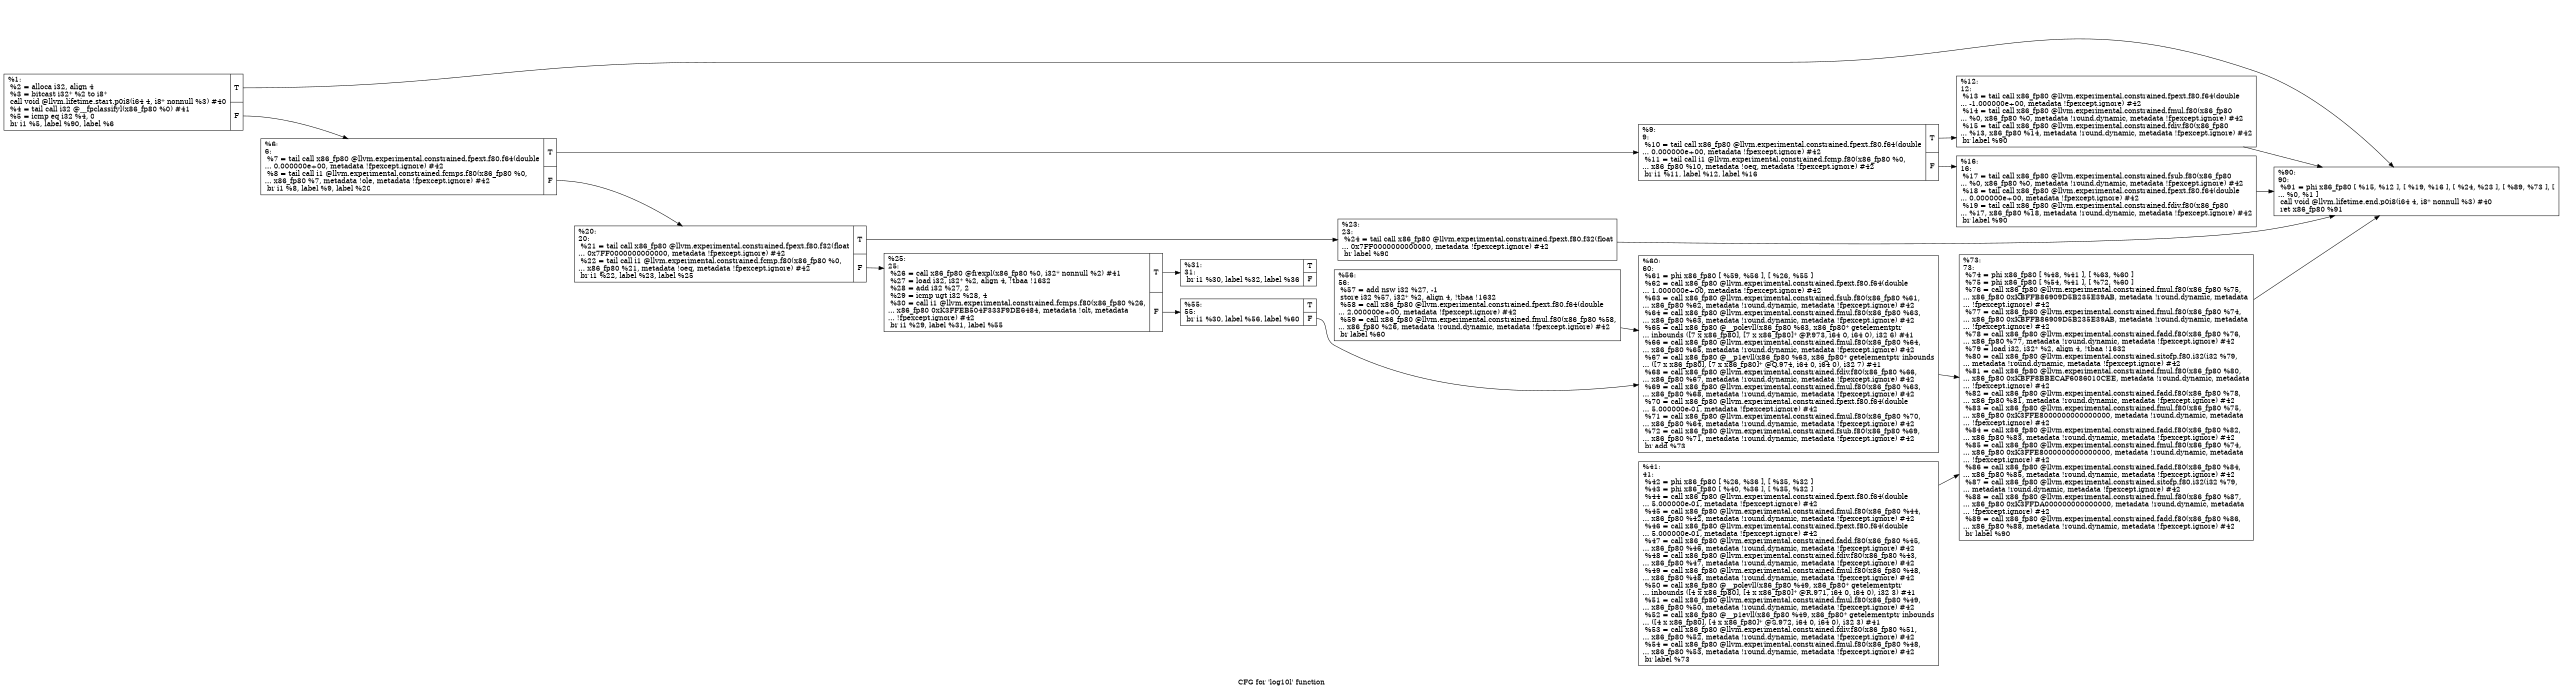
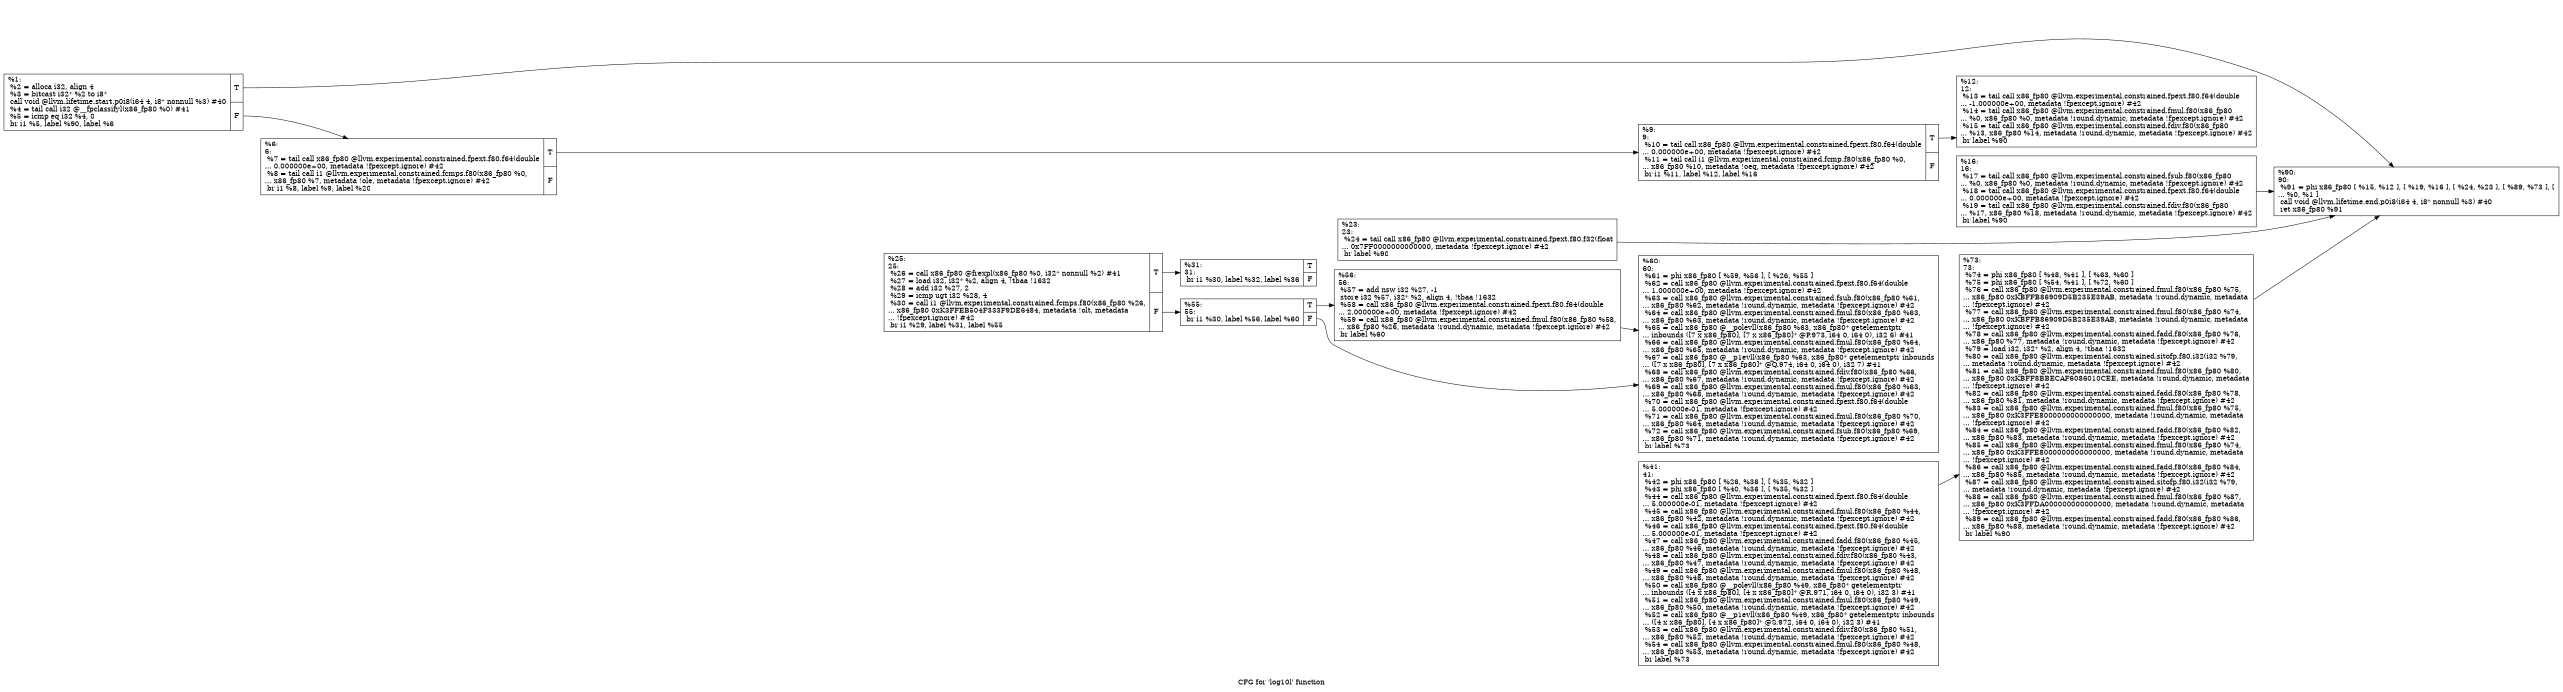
(2280, 156) -> none
(1945, 166) -> none
(720, 254) -> none
none -> (1323, 305)
(1946, 376) -> none
(1664, 446) -> (1666, 446)
